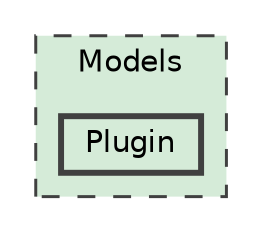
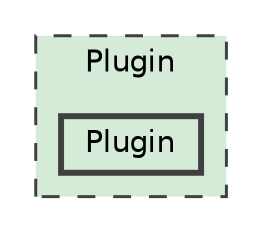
(131, 64) -> (131, 64)
